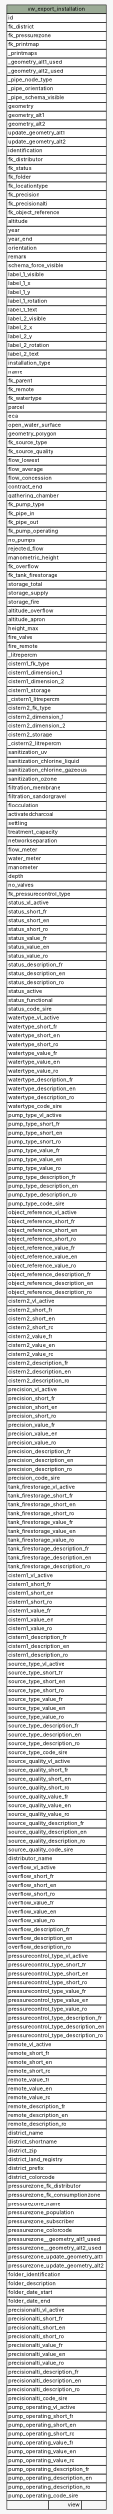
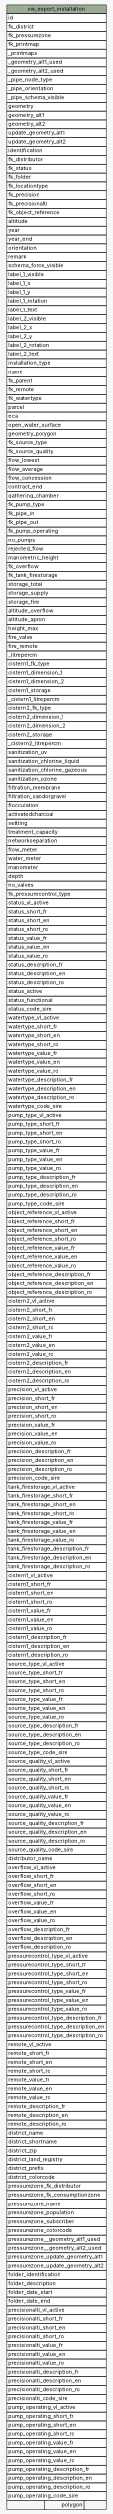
(74, 2505) -> (72, 2505)
